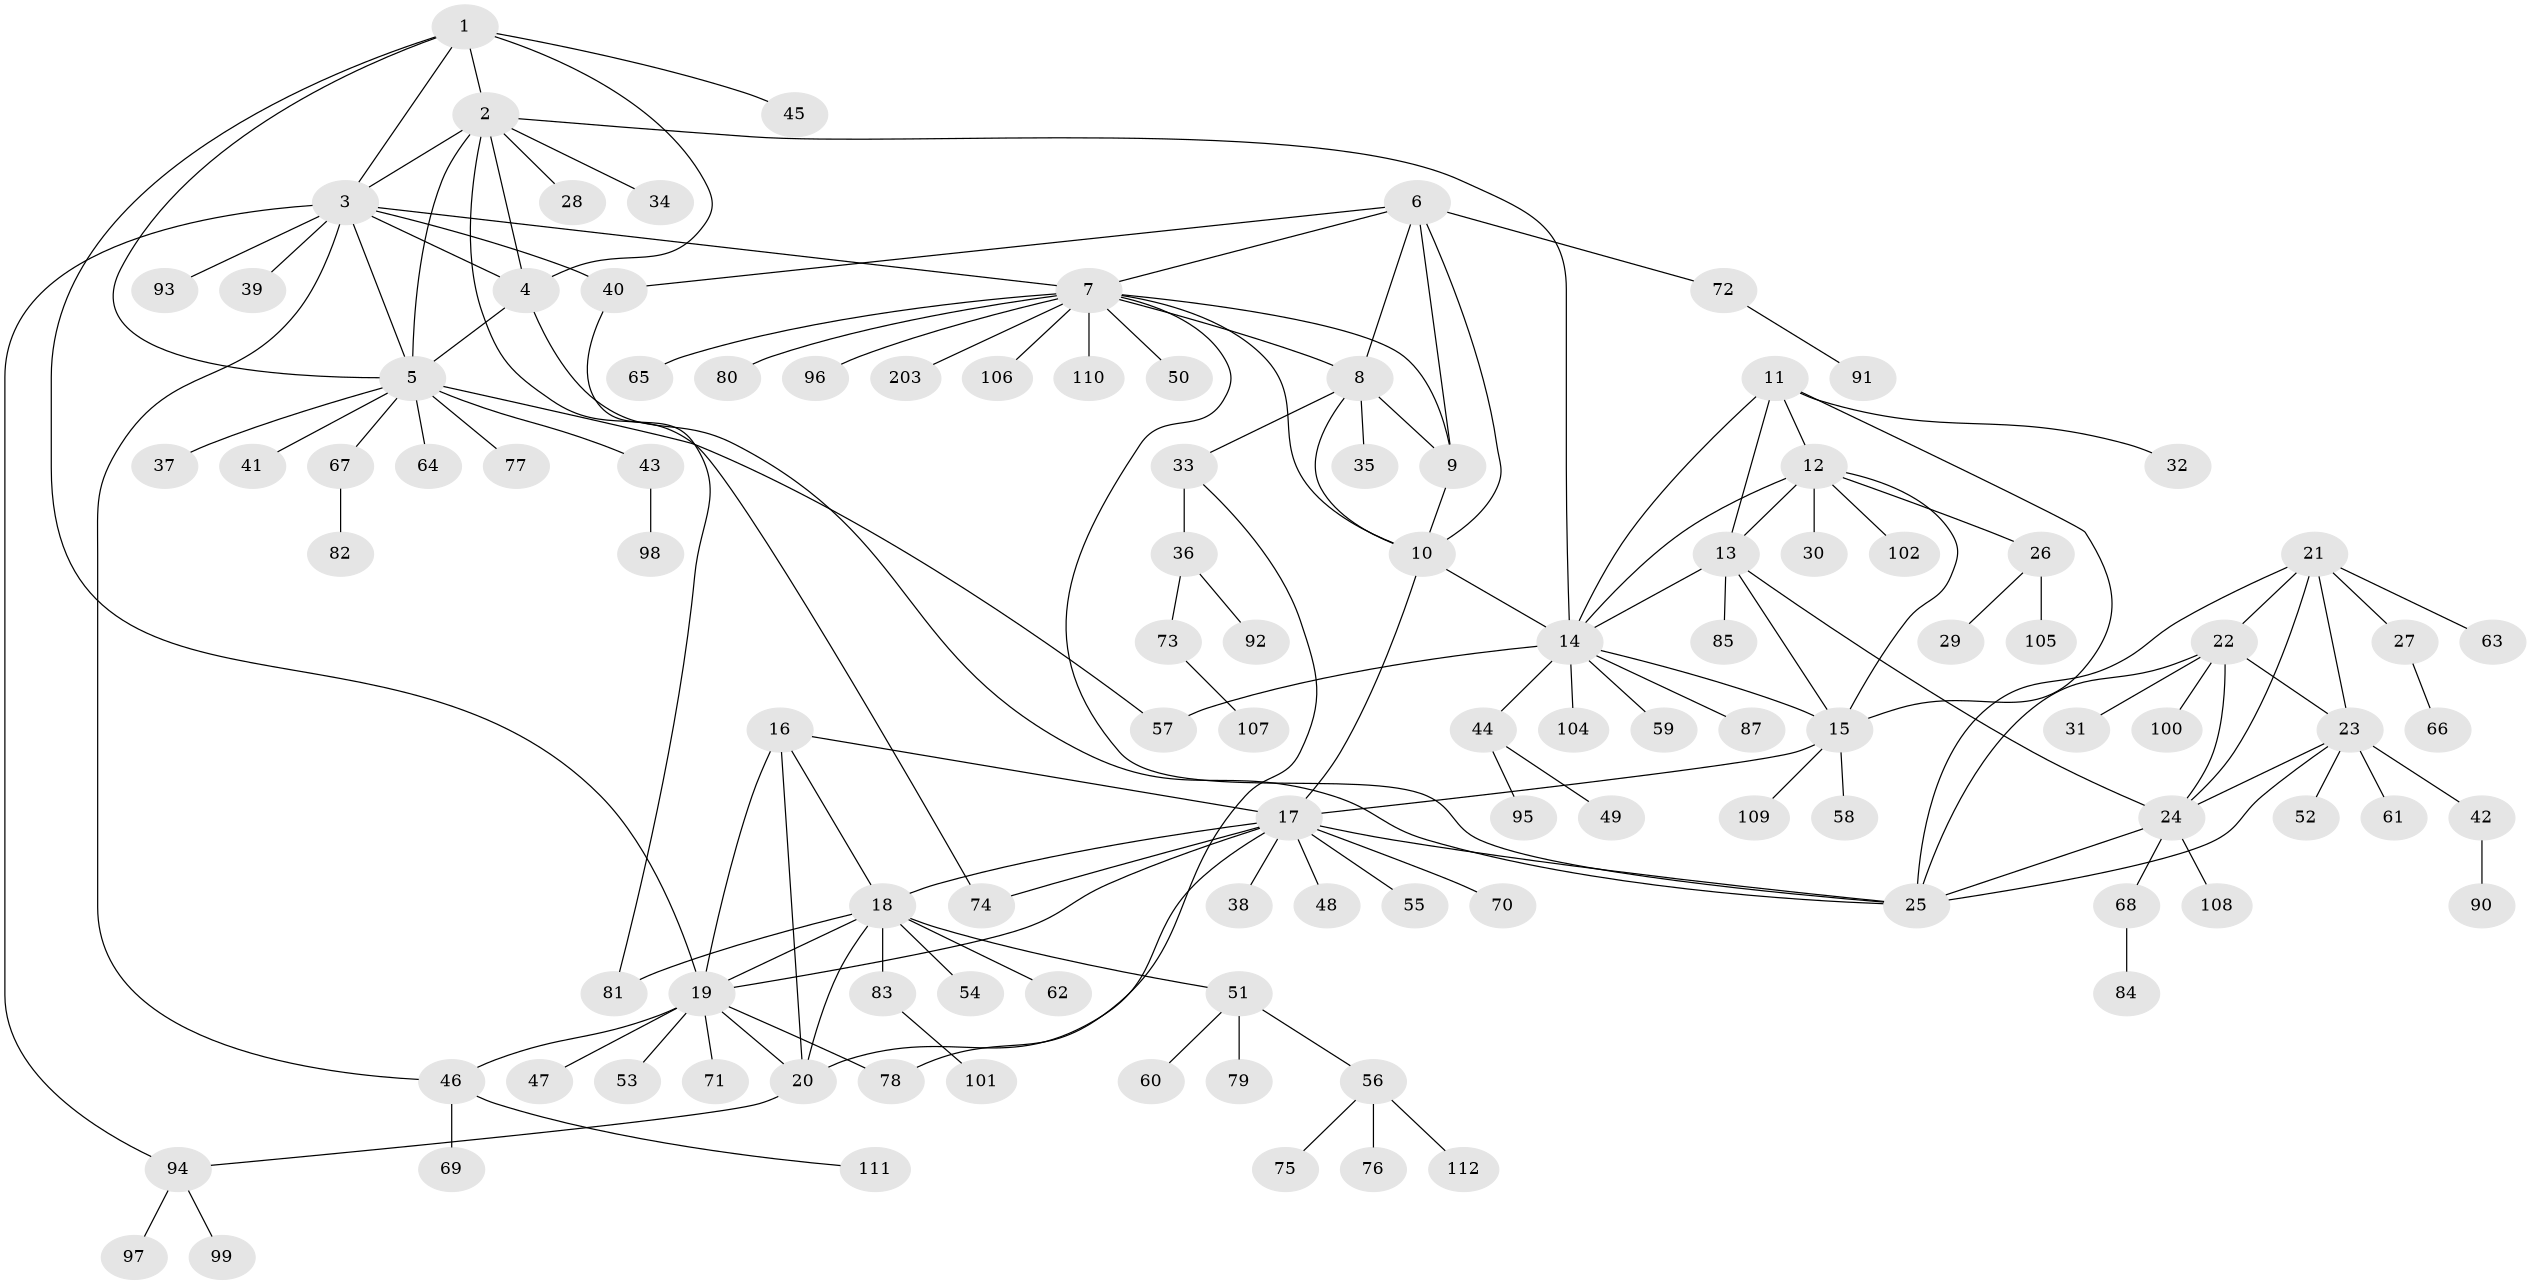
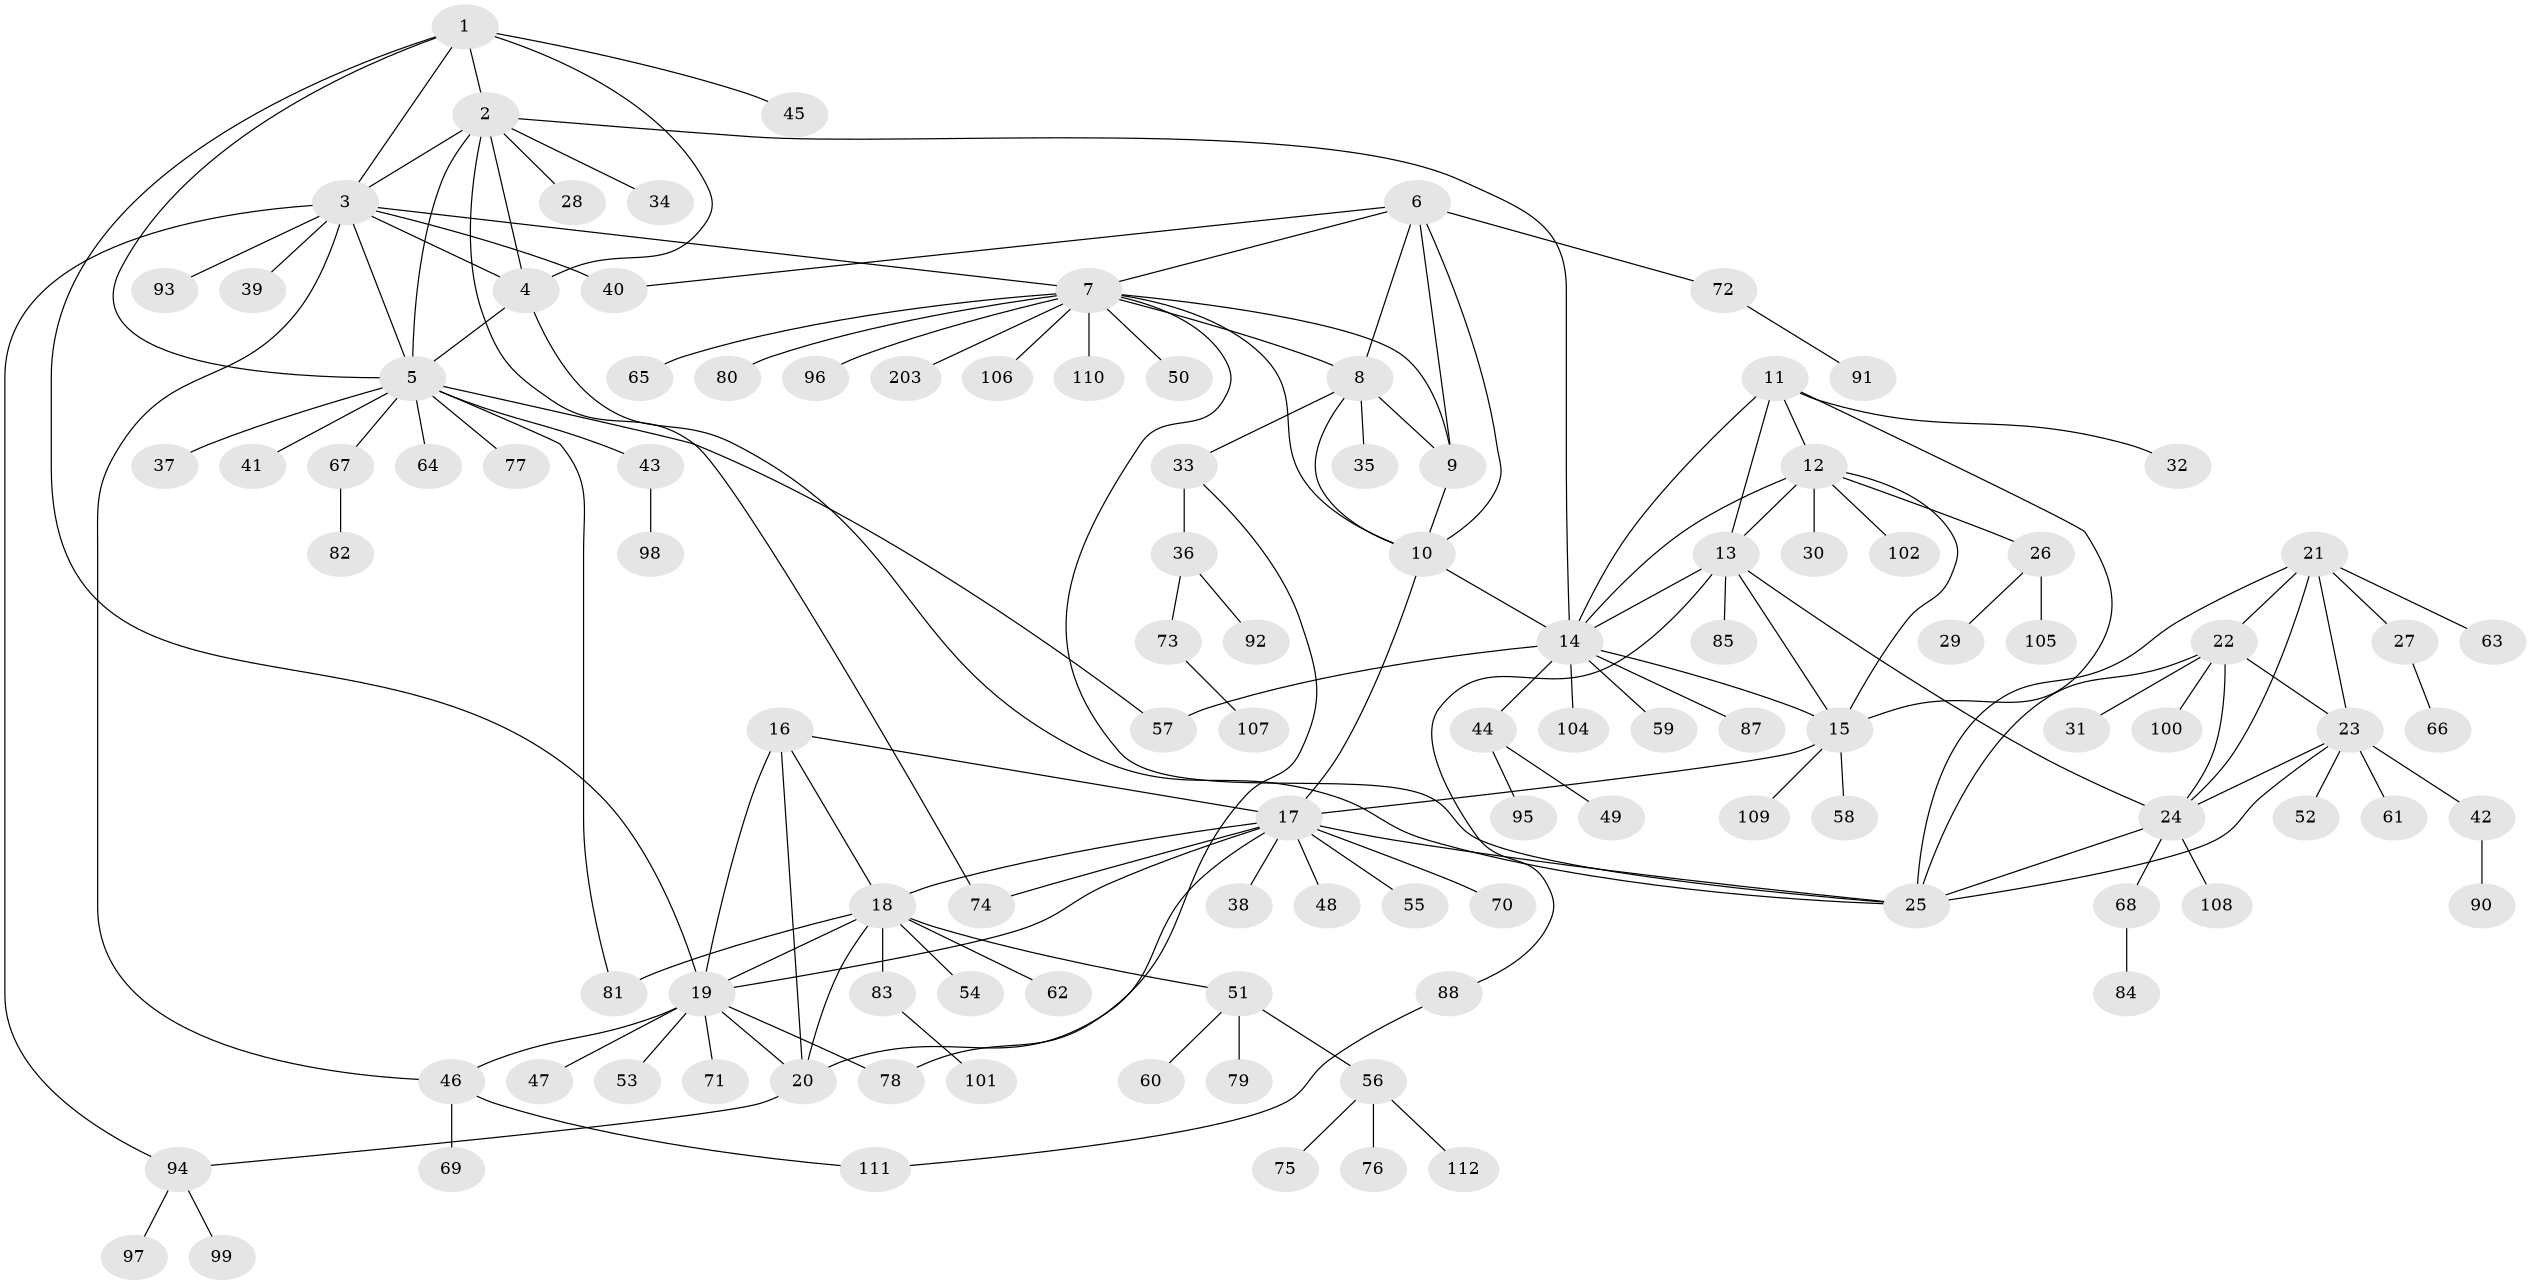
(691, 606) -> (584, 640)
none -> (1449, 994)
